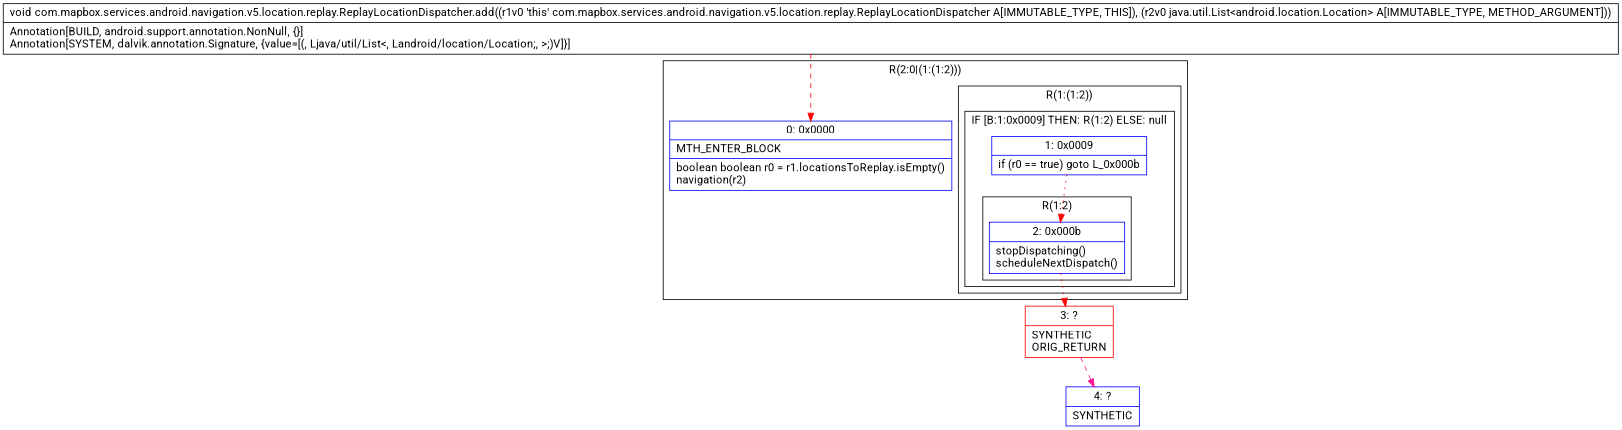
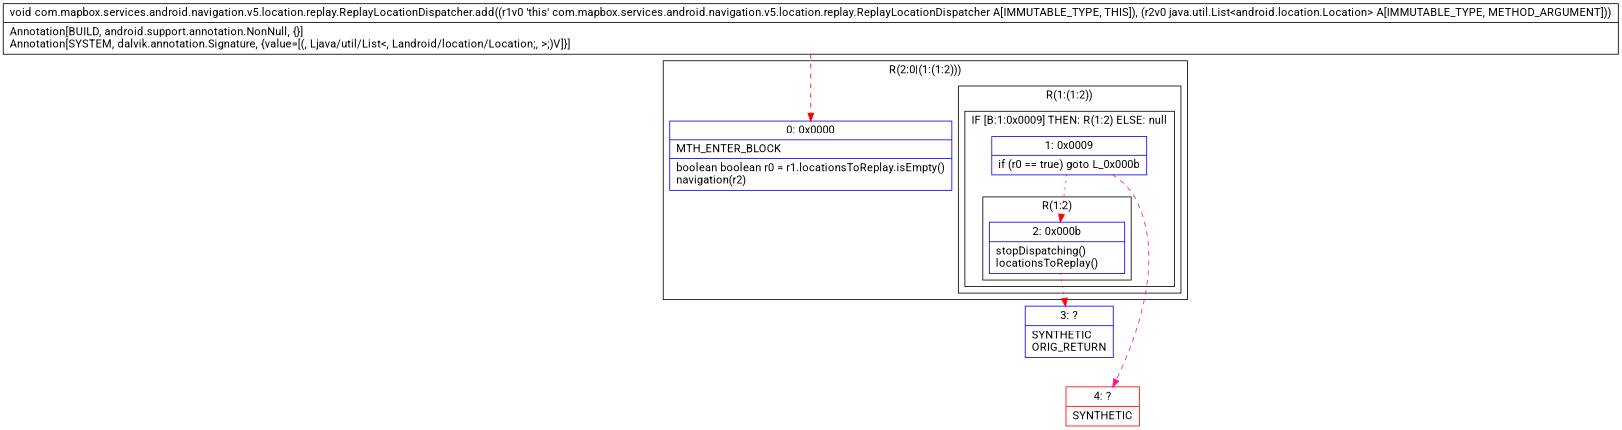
(1057, 263) -> (1047, 263)
(1069, 332) -> (1069, 332)
(1086, 368) -> (1148, 274)
(1103, 406) -> (1103, 406)
